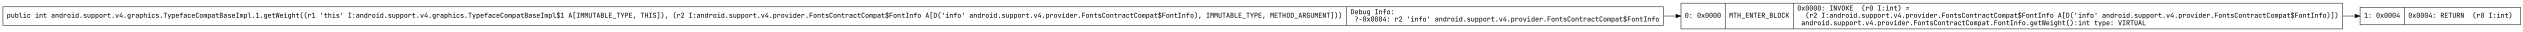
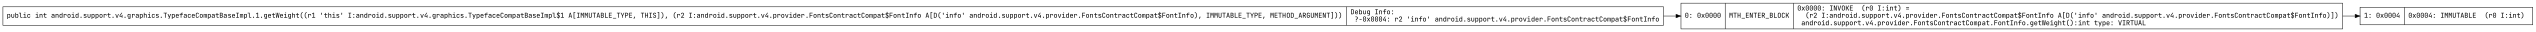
(2462, 16) -> (2468, 16)
